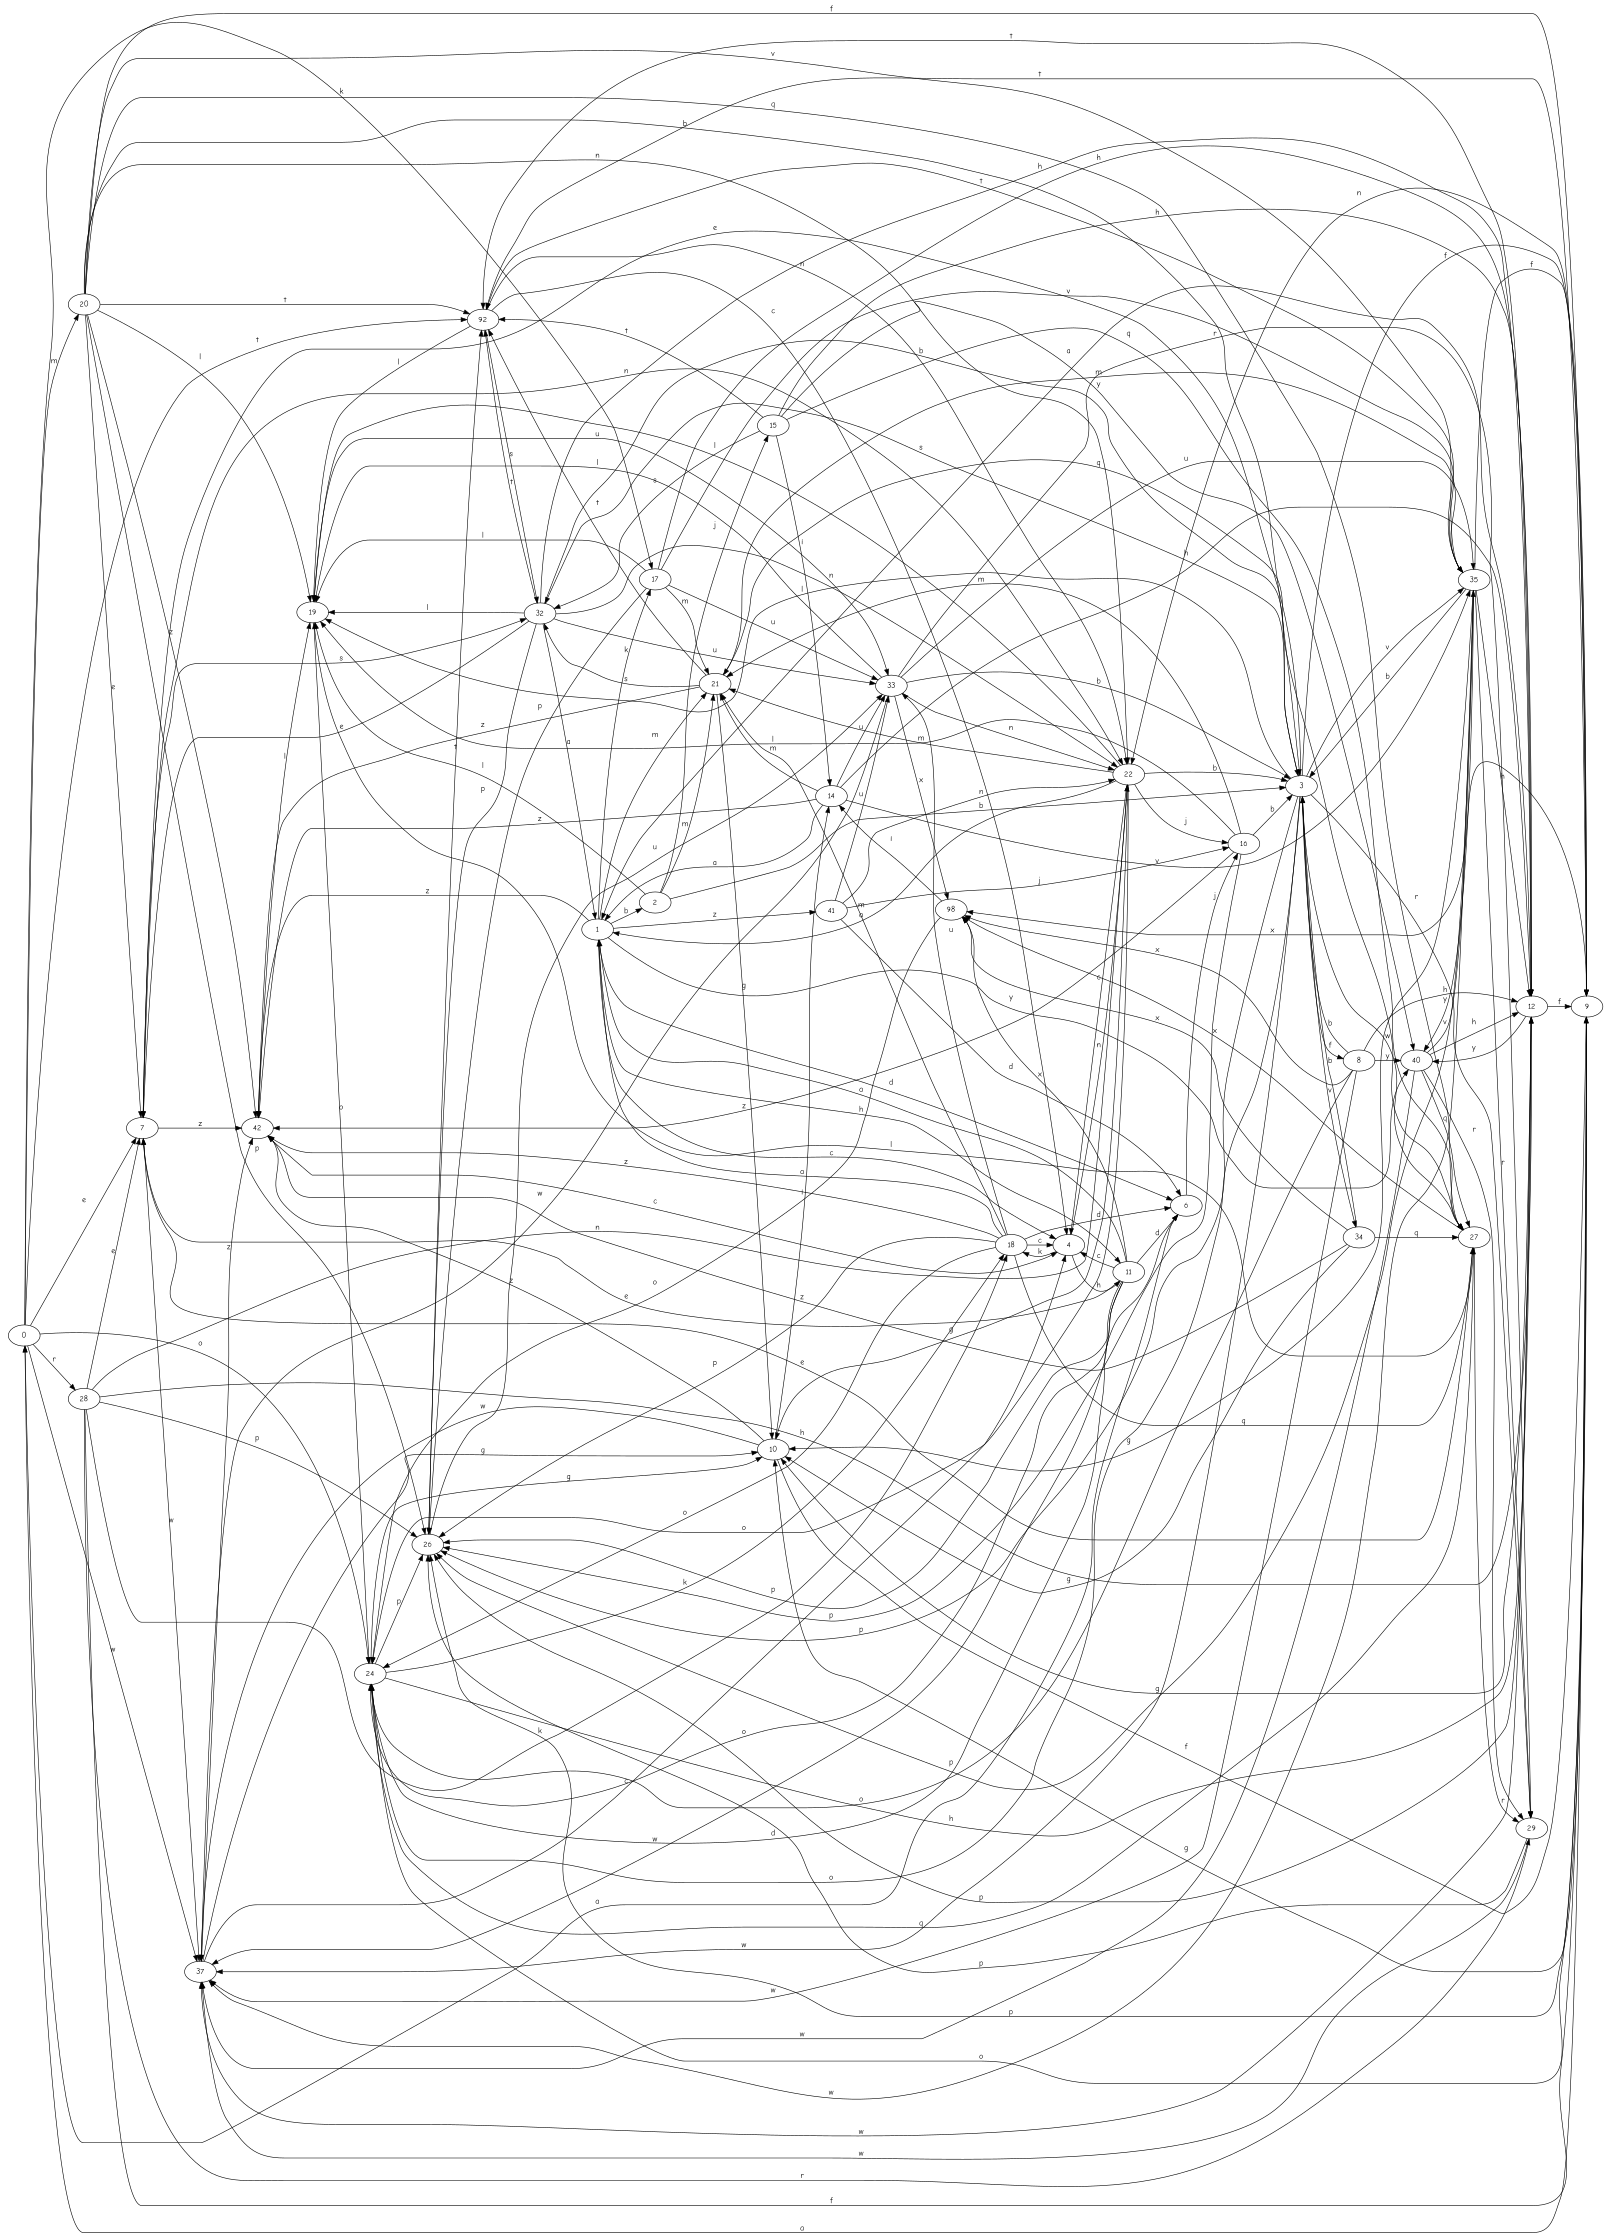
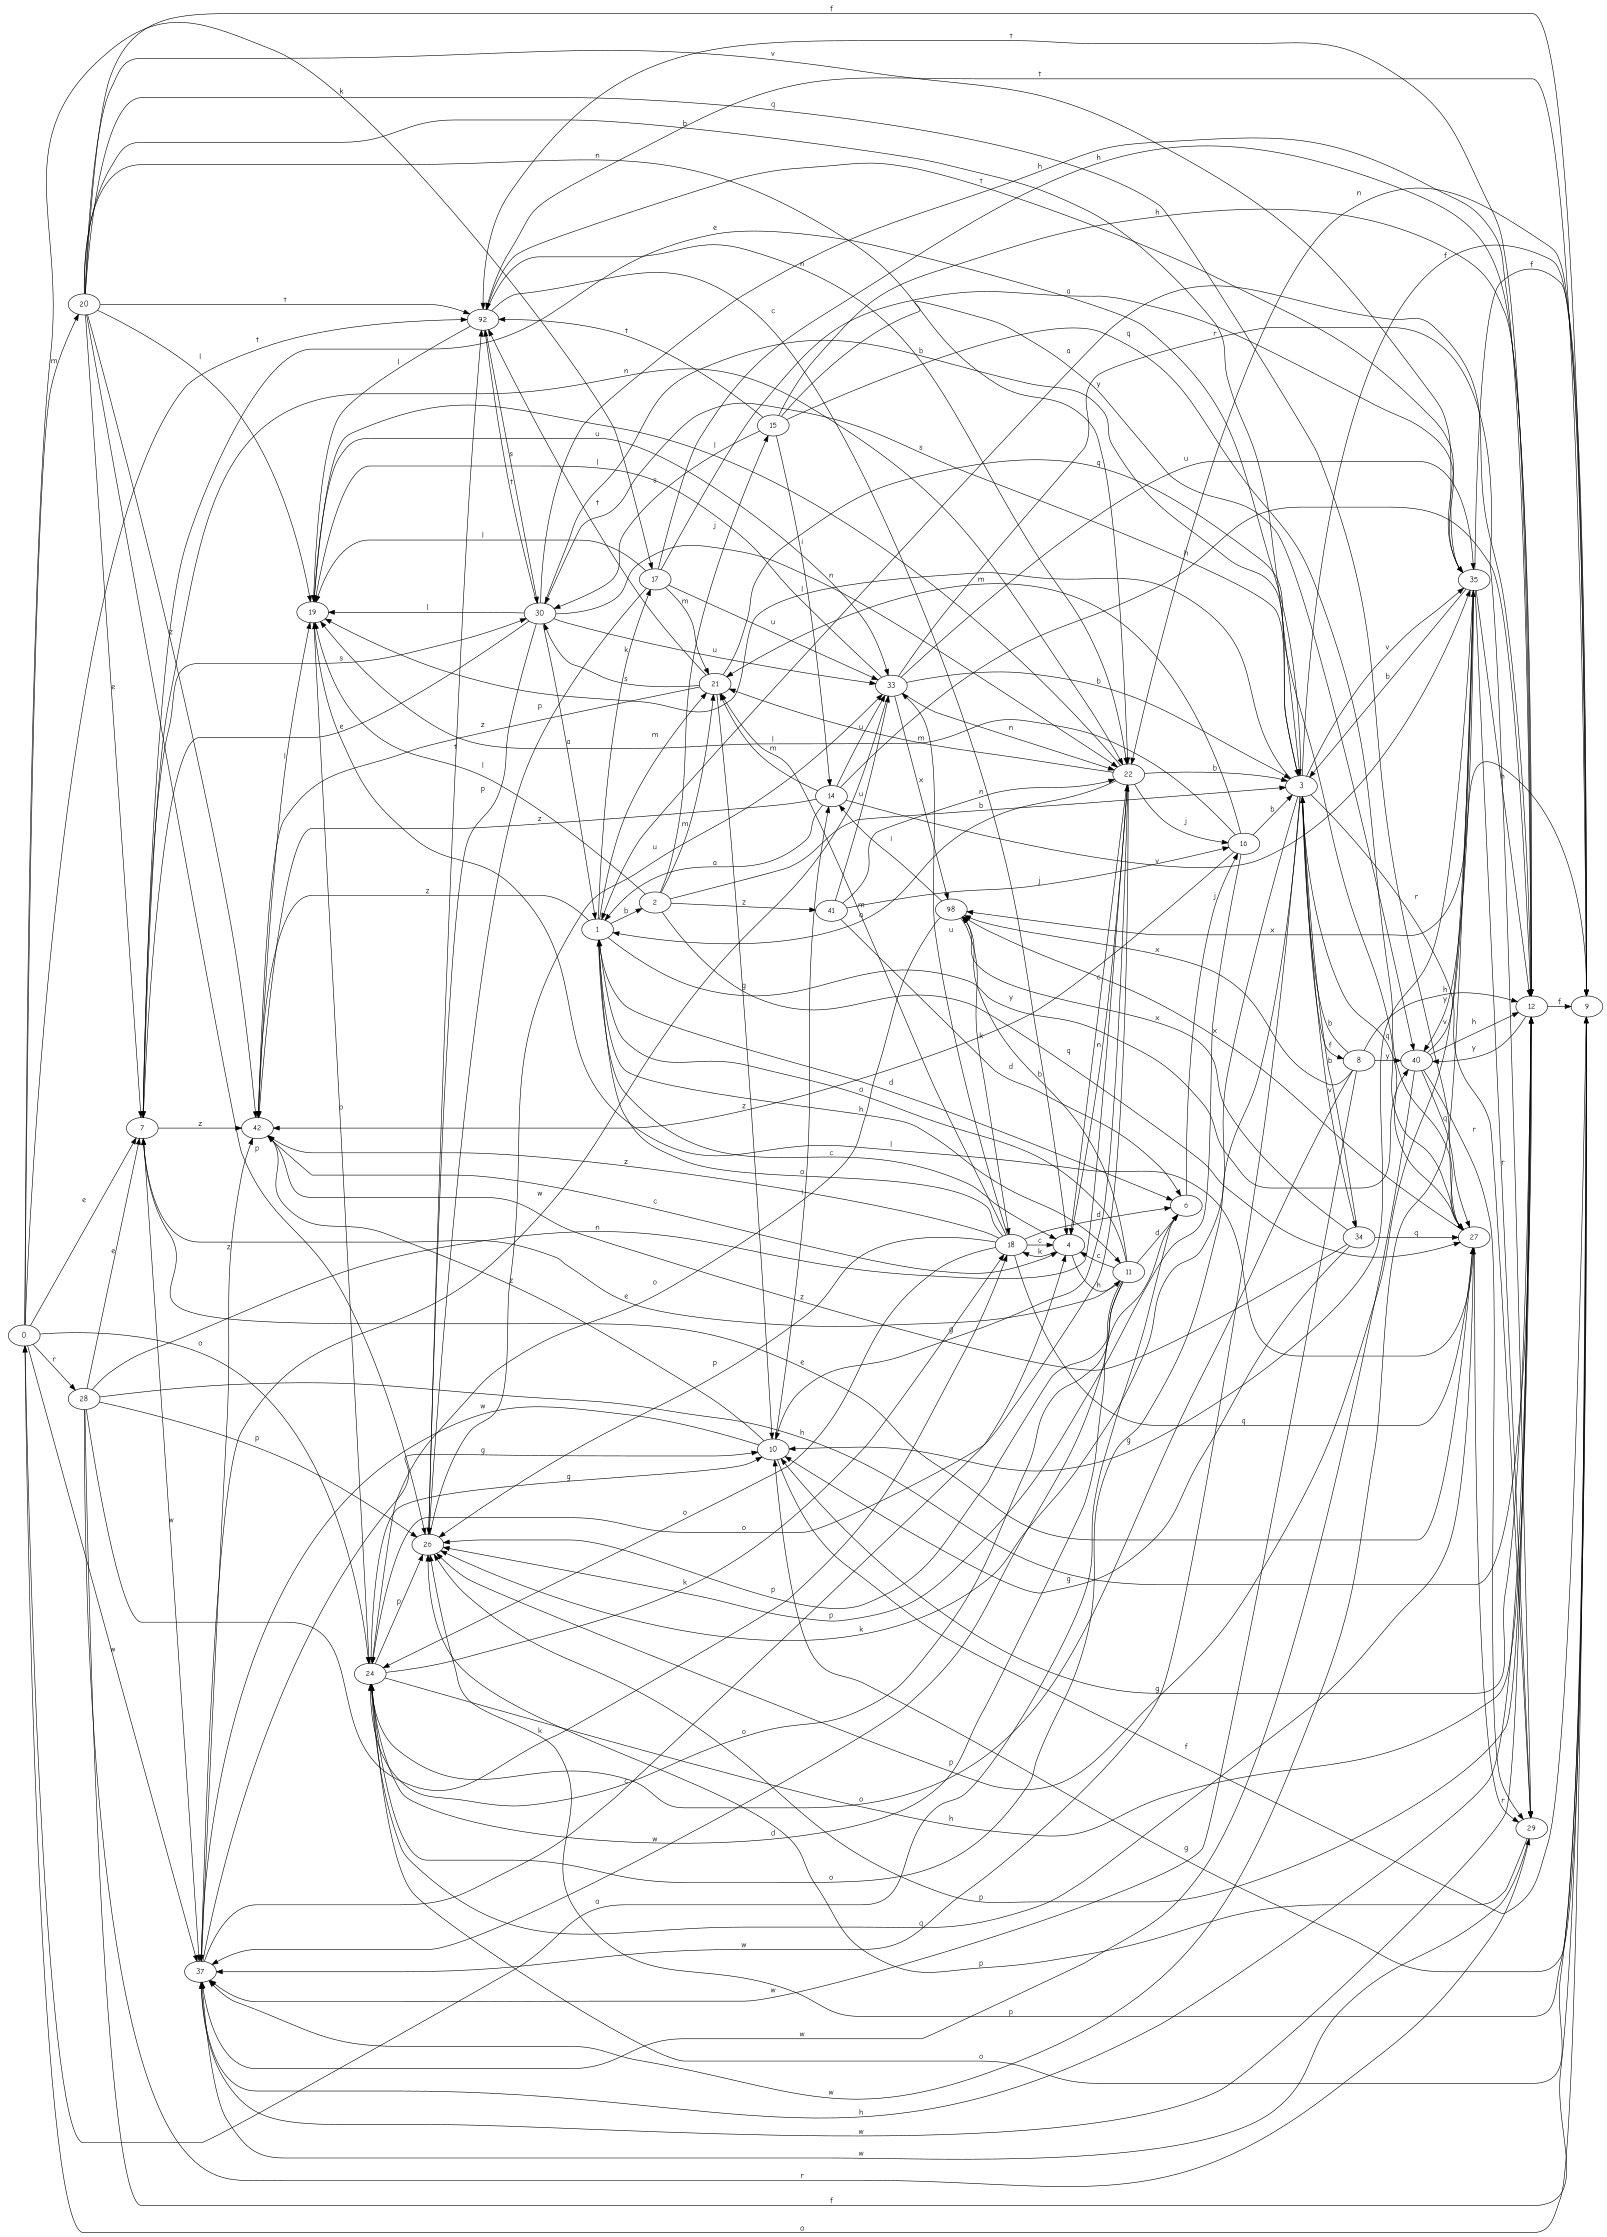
(1069, 291) -> (1069, 291)
(1075, 379) -> none
(540, 613) -> (540, 613)
(712, 920) -> (740, 906)
(1388, 1036) -> (1388, 1036)
none -> (1063, 1062)
none -> (983, 1072)
(1040, 1074) -> (1040, 1074)
(861, 1630) -> (861, 1630)
none -> (1209, 1993)
